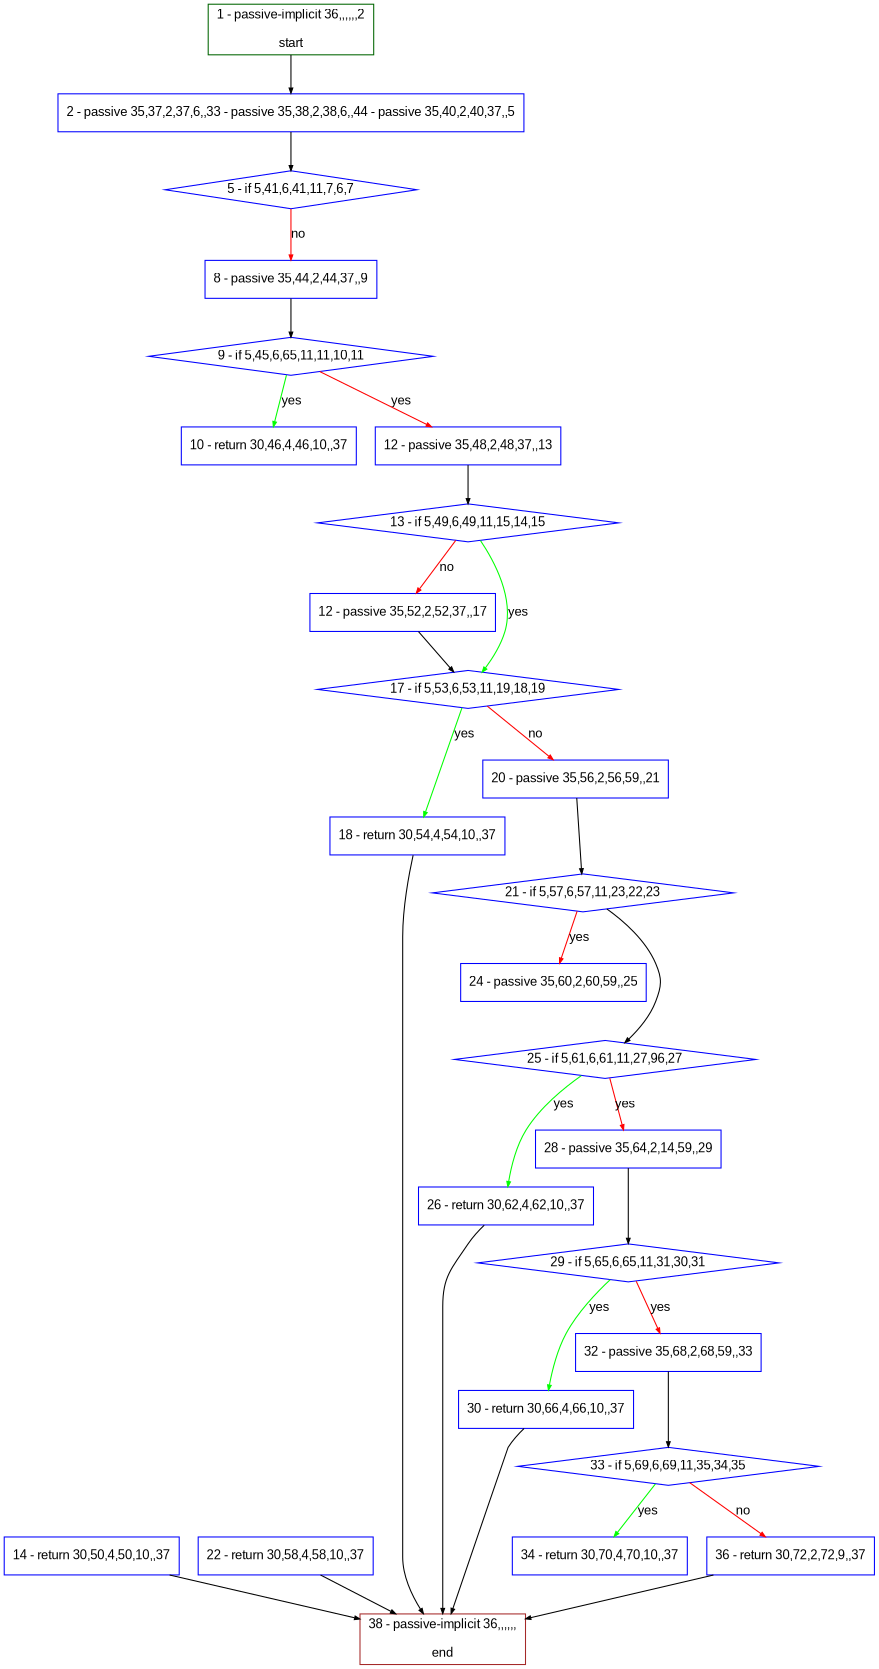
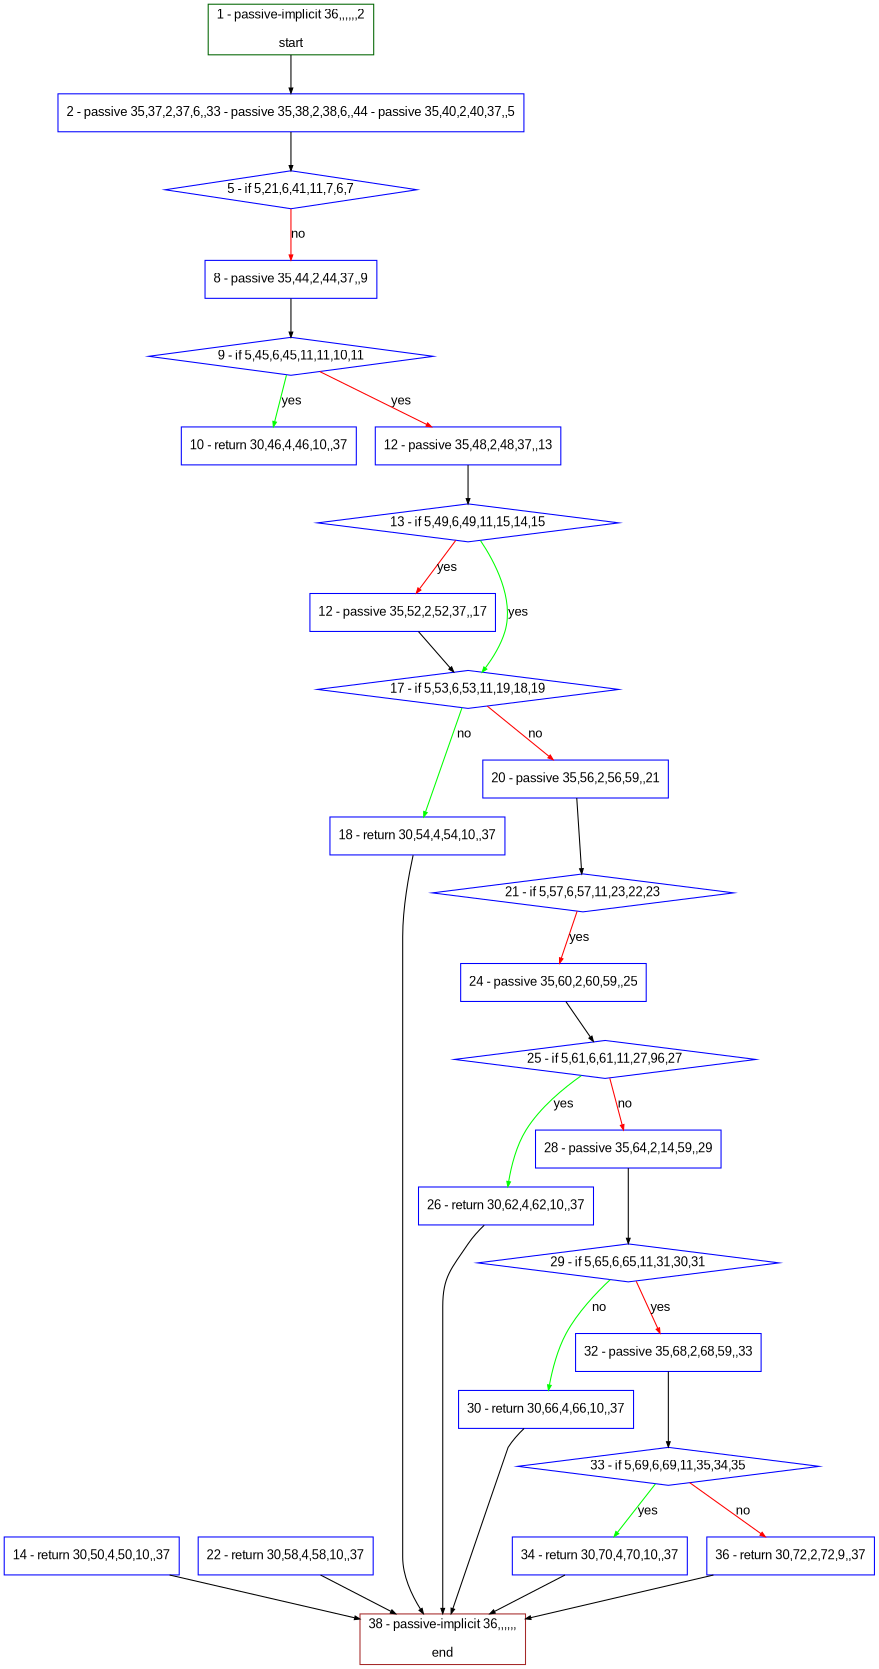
(291, 190) -> (291, 190)
(291, 356) -> (291, 356)
(447, 568) -> (447, 568)
(464, 734) -> (464, 734)
(658, 969) -> (578, 1019)
(625, 1104) -> (625, 1104)
(599, 1308) -> (599, 1308)
none -> (530, 1593)
